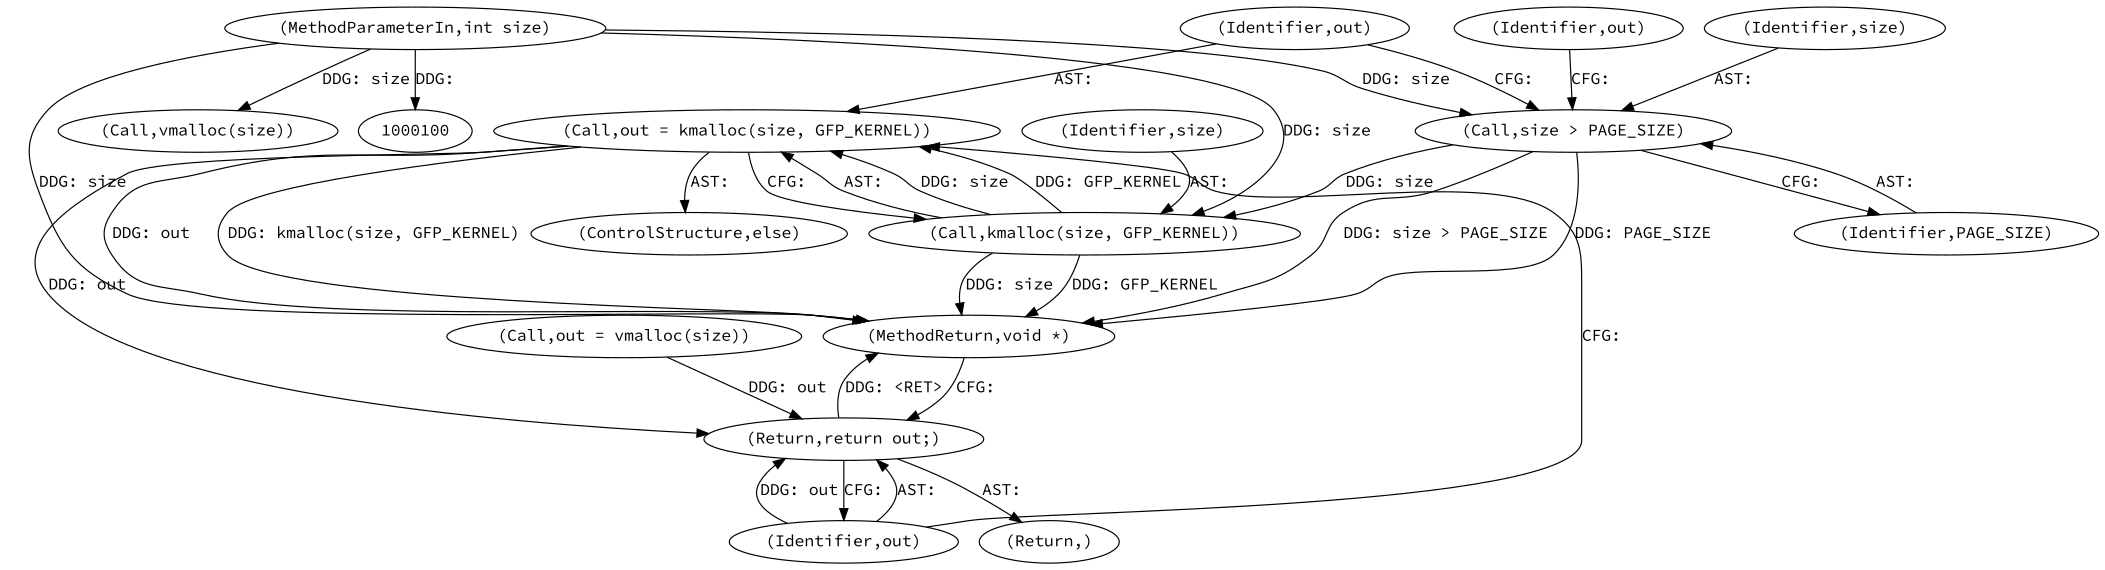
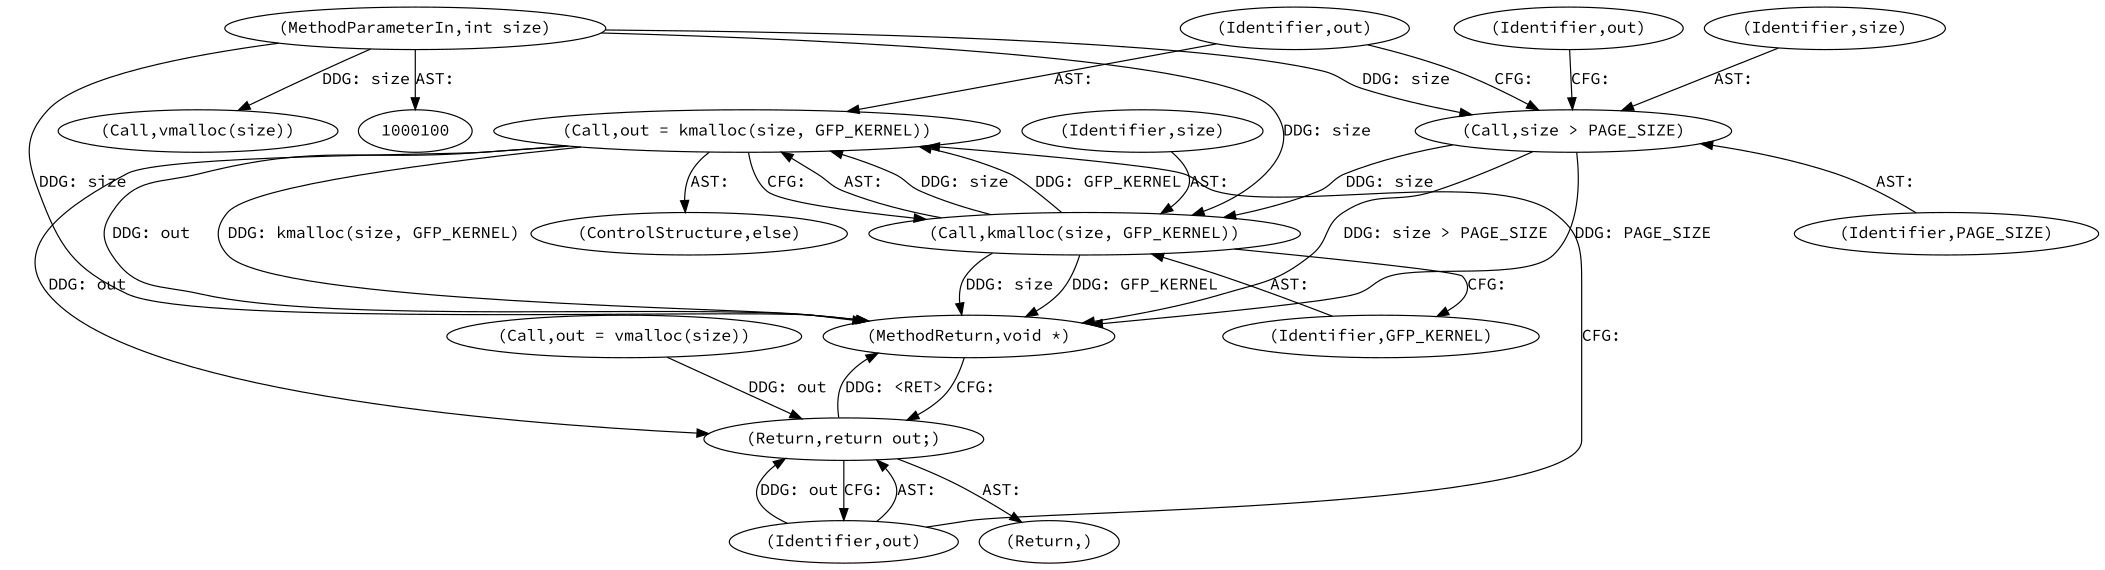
(440, 80) -> (440, 80)
(1754, 181) -> none
none -> (1381, 336)
